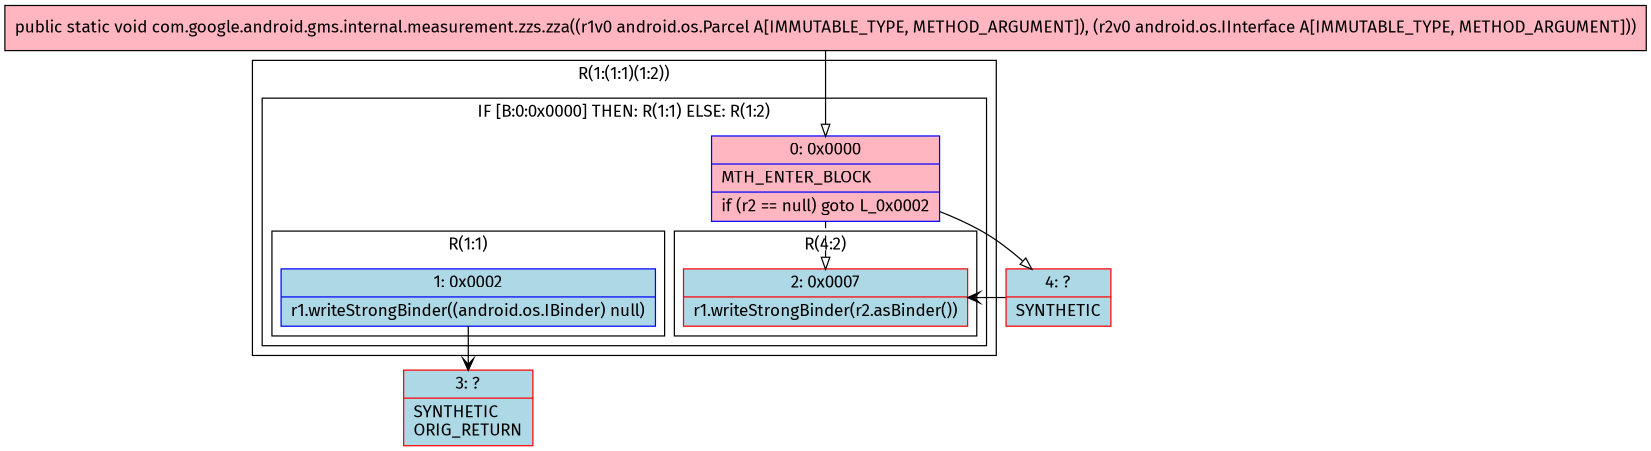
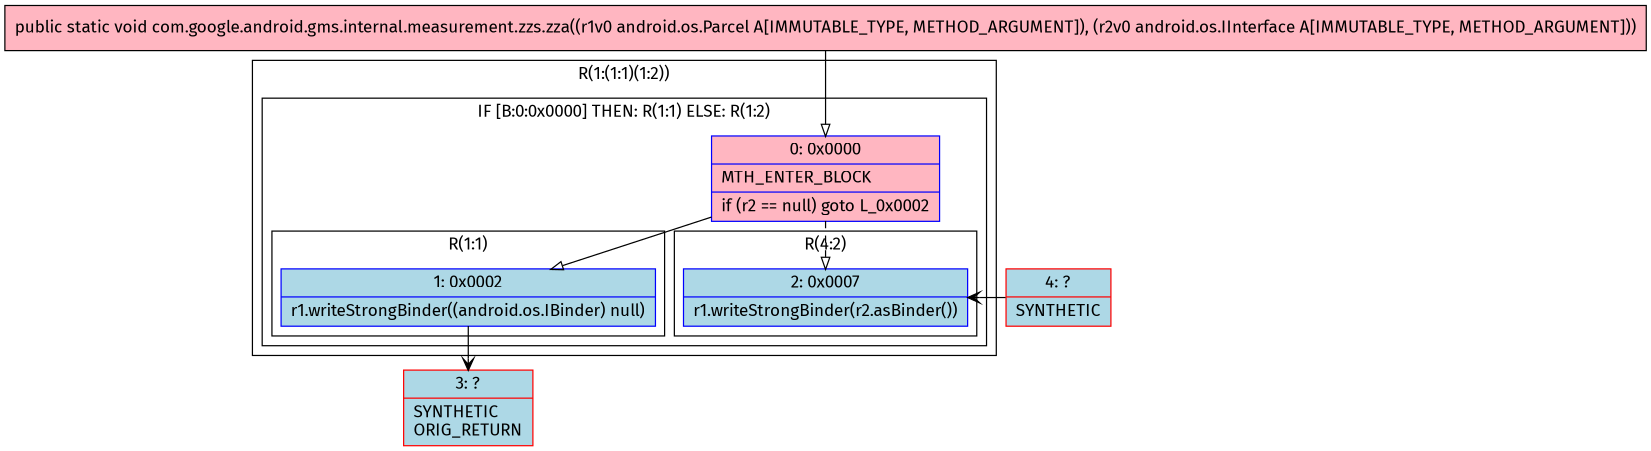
(967, 223) -> (637, 241)
(826, 298) -> (826, 298)
